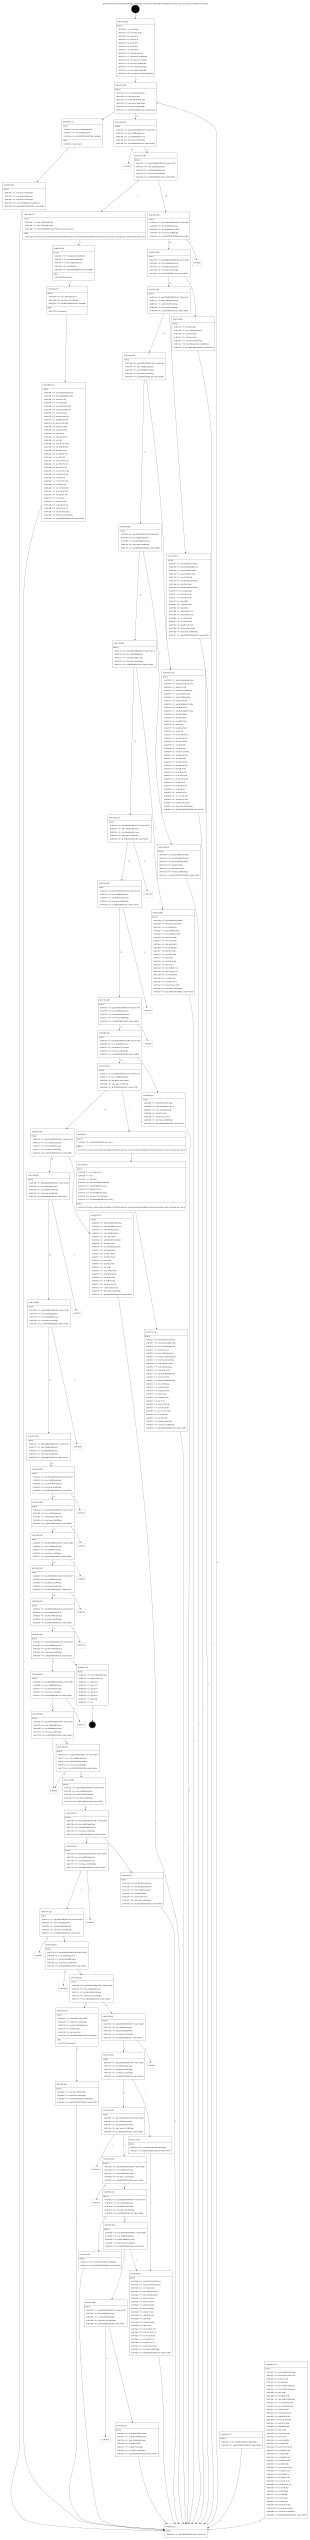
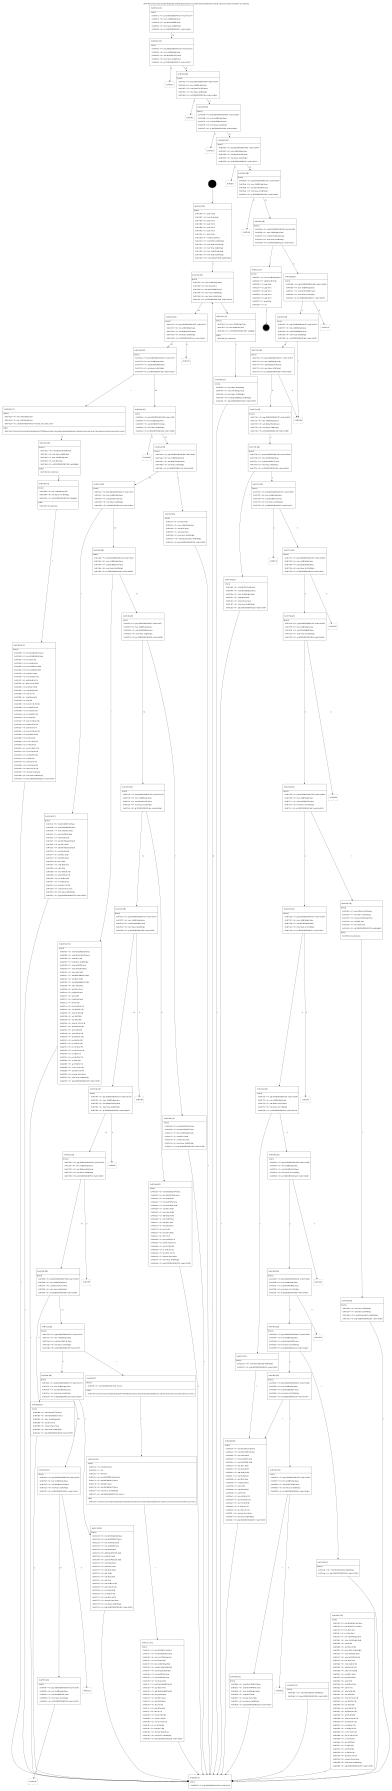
(49, 1380) -> none
